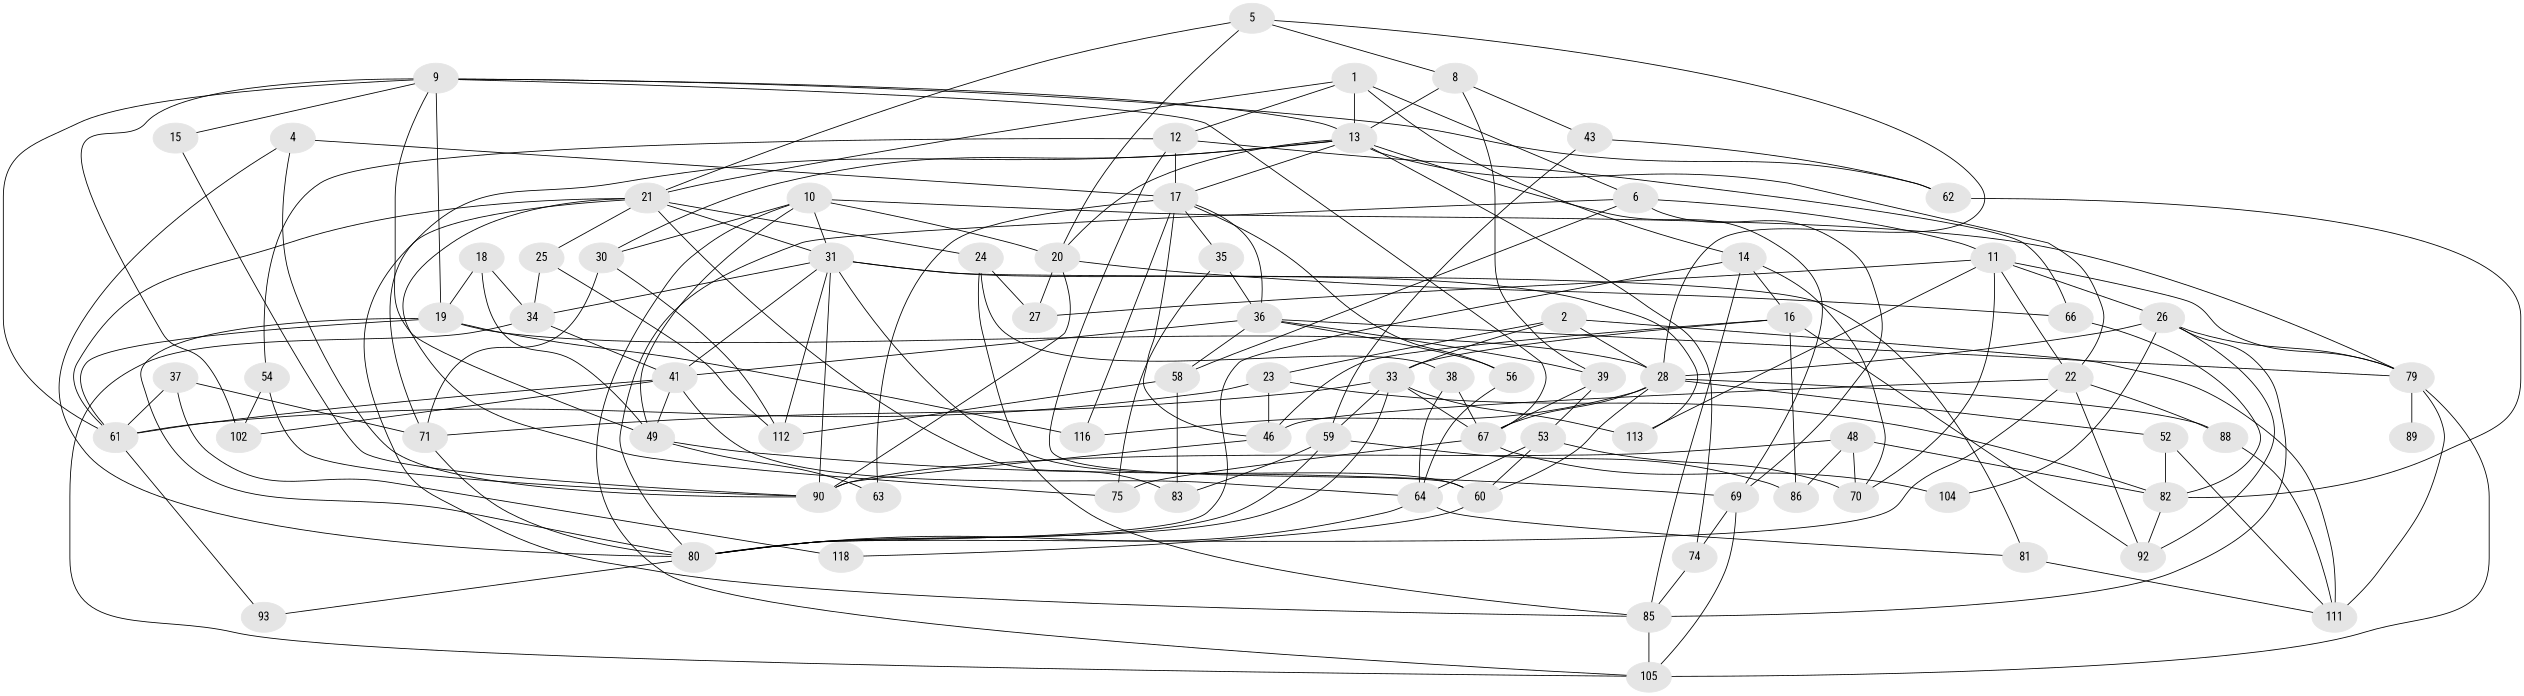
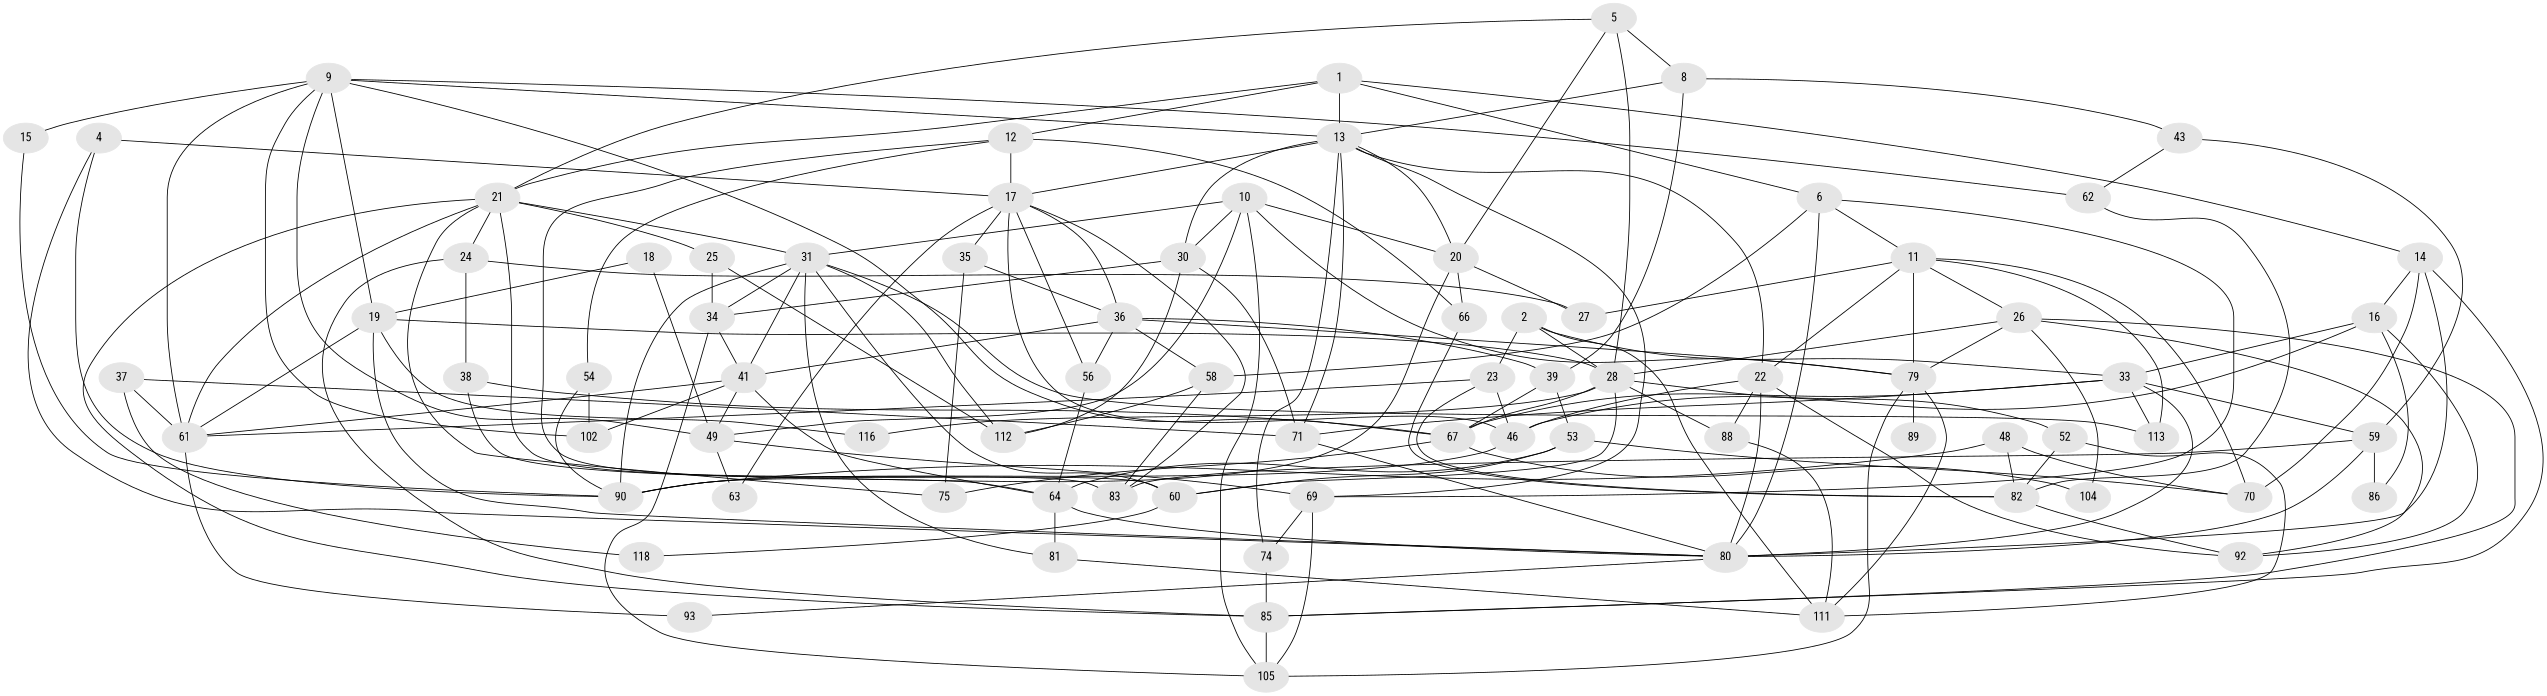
(507, 288) -> (948, 288)
(1130, 318) -> (1229, 344)
(1824, 468) -> none
